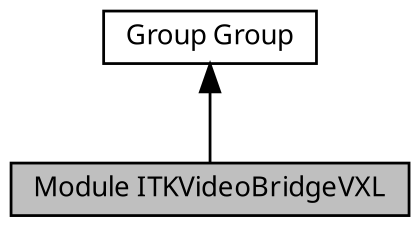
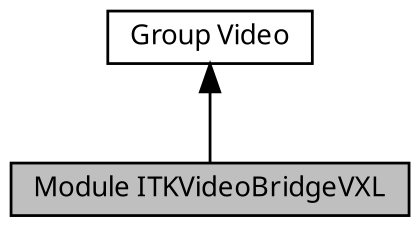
(210, 37) -> (210, 37)
